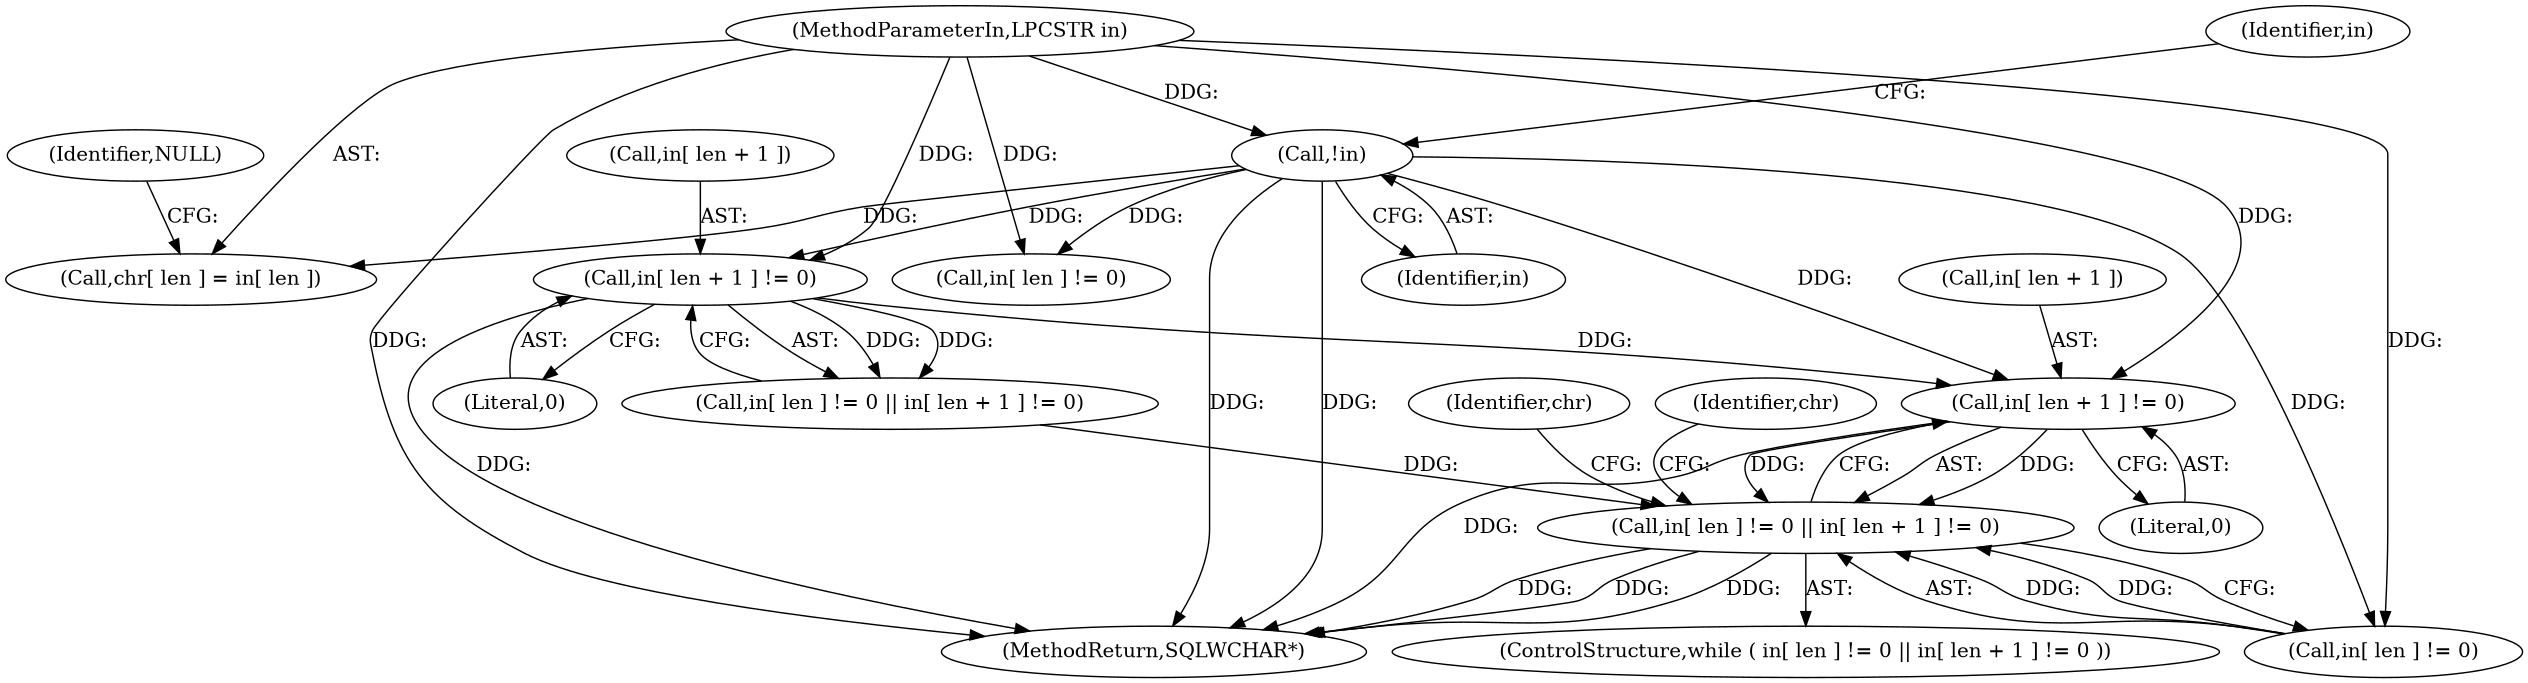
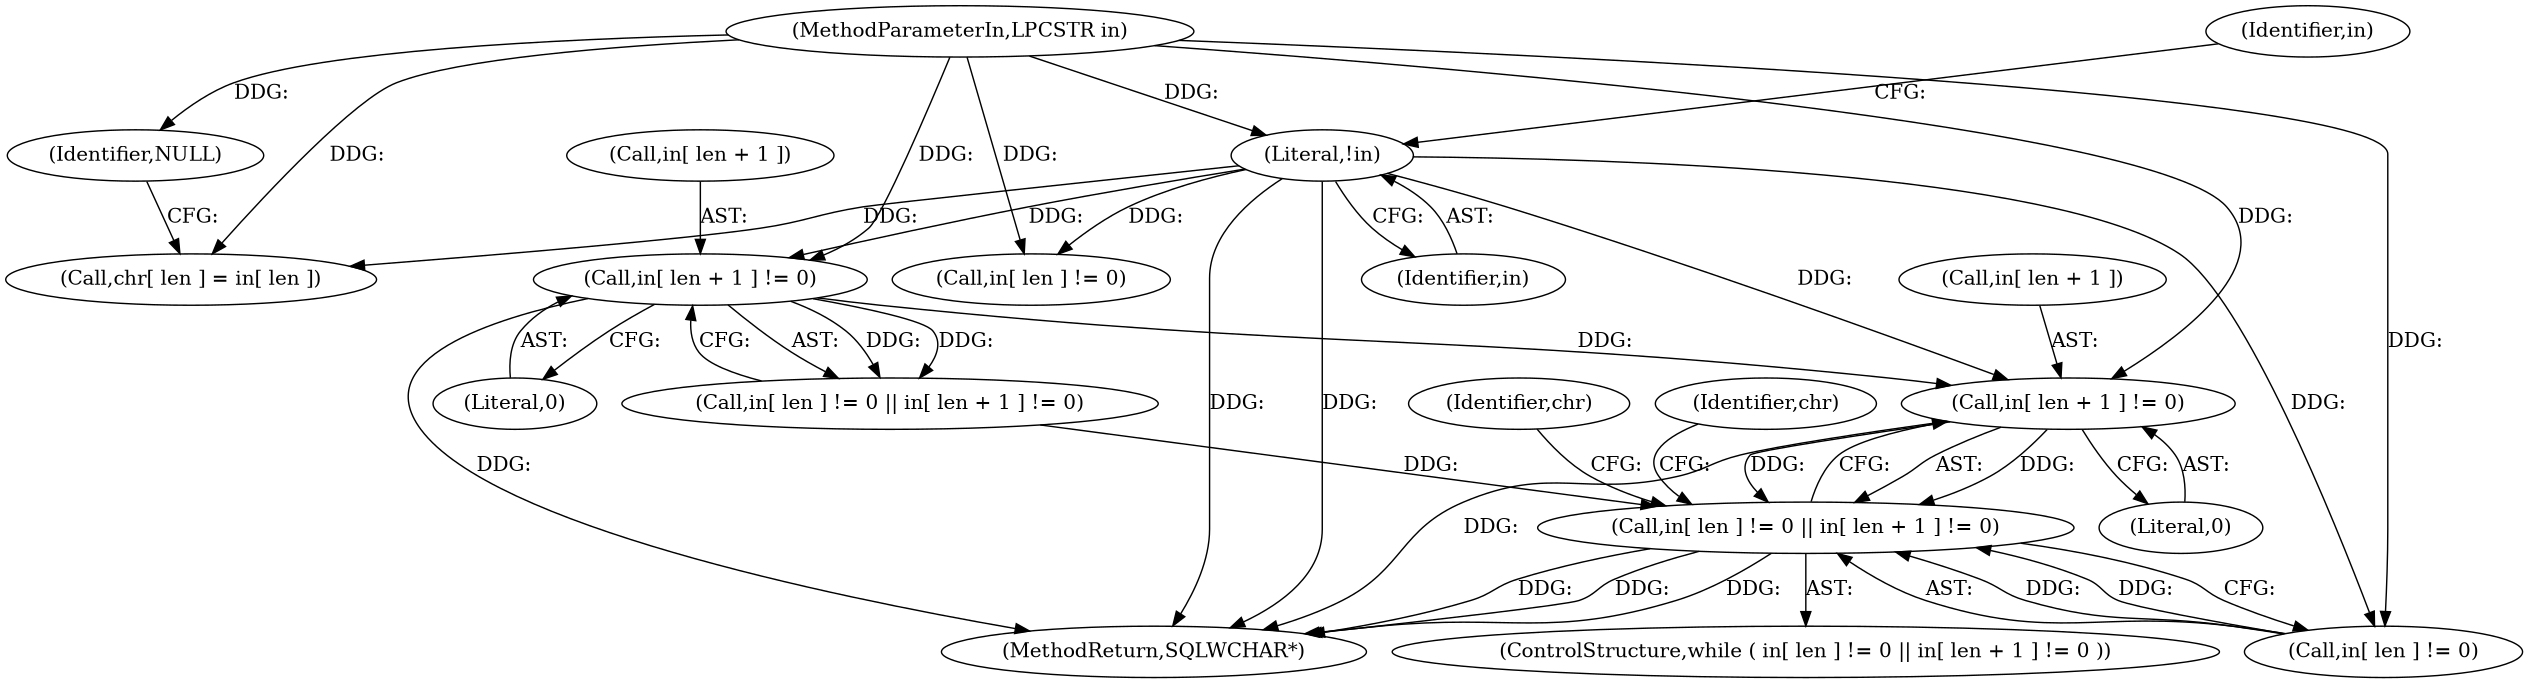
(360, 155) -> (360, 155)
(1322, 155) -> (1322, 155)
(396, 434) -> (443, 49)
